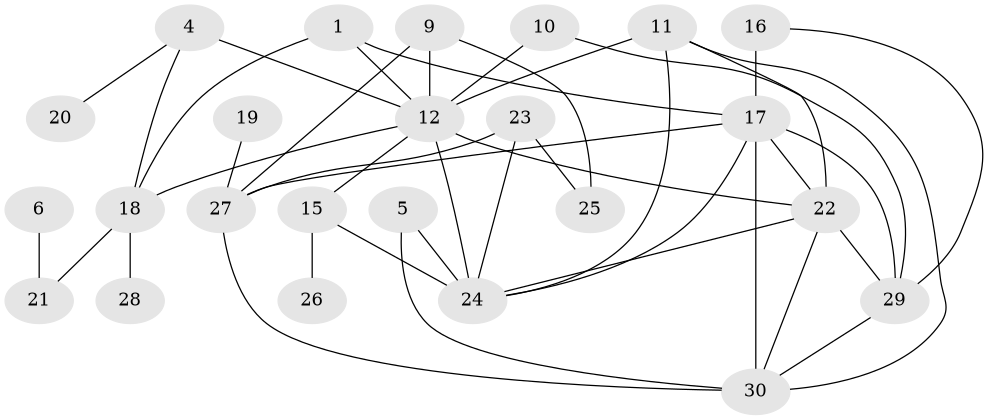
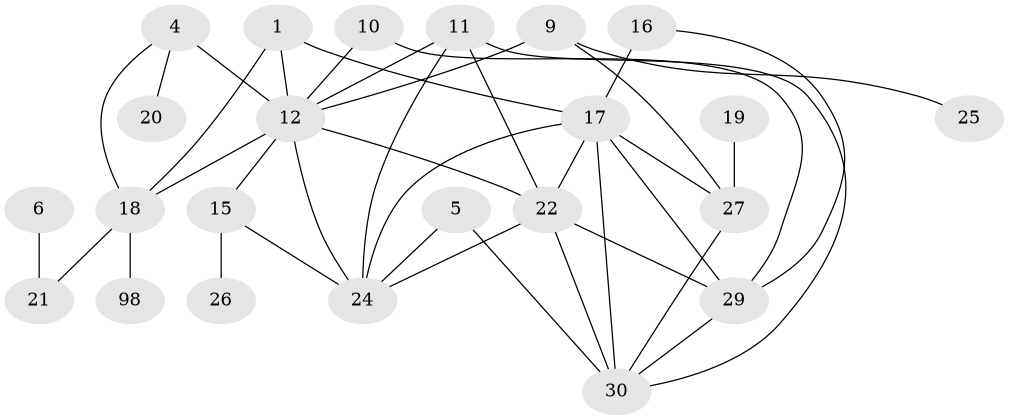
(521, 119) -> none
(130, 301) -> (130, 301)
